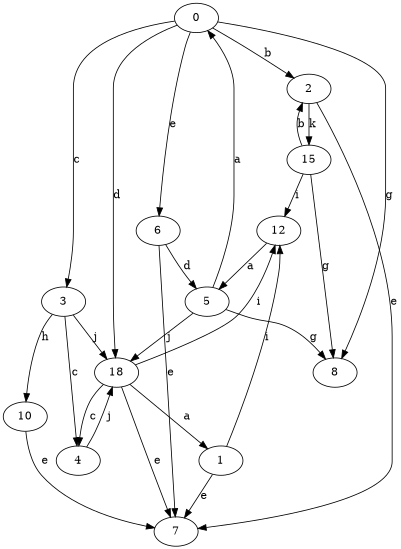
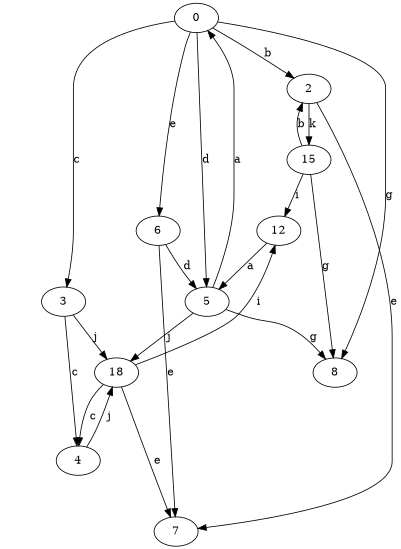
(113, 171) -> (202, 156)
(25, 417) -> none
(221, 461) -> none
